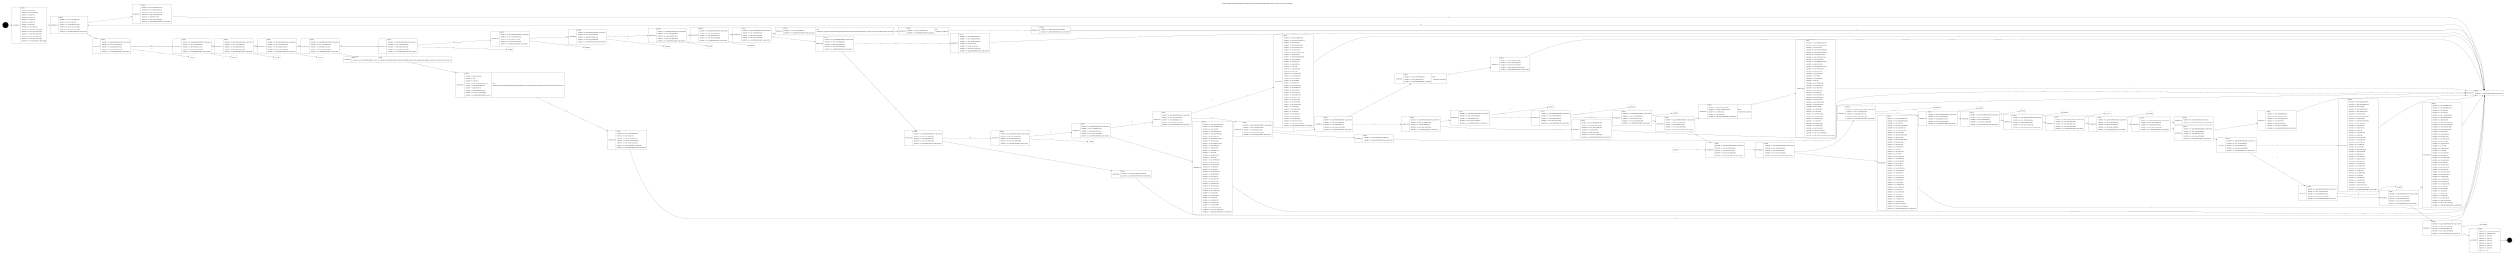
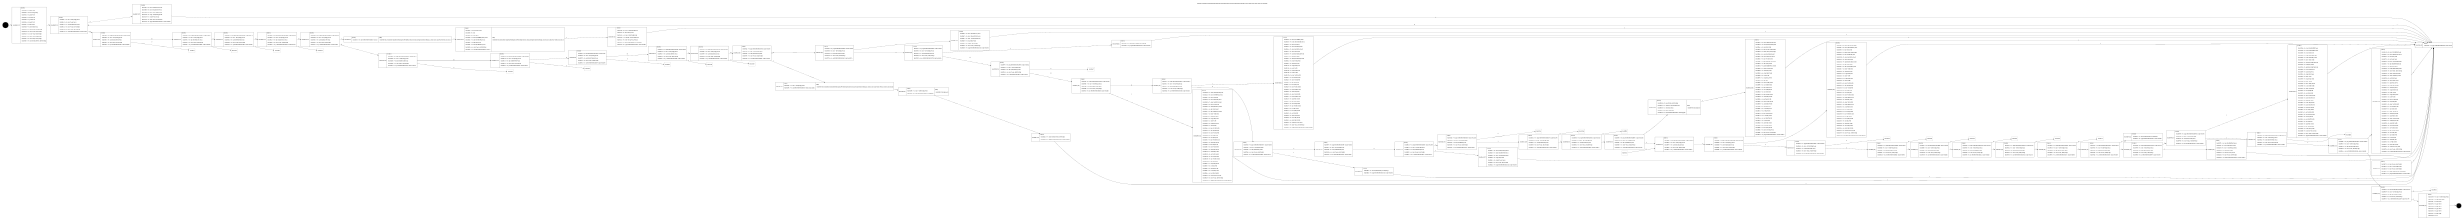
(1421, 79) -> none
